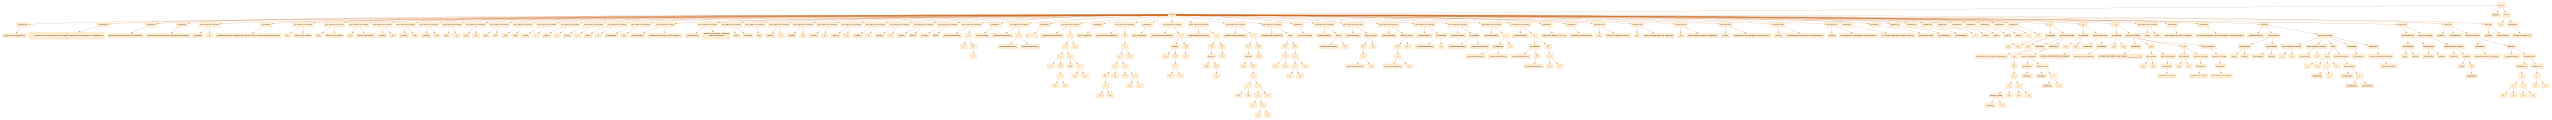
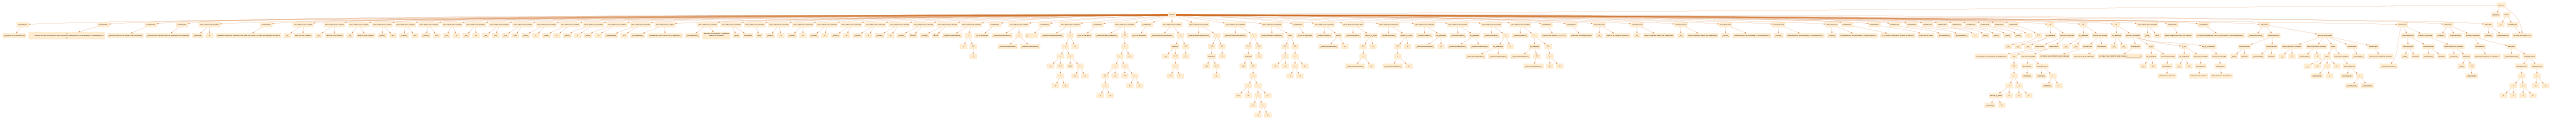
(2504, 9) -> (2517, 18)
(2384, 61) -> (2398, 45)
